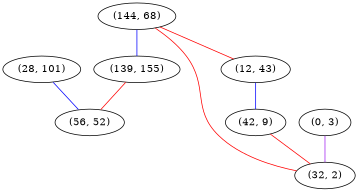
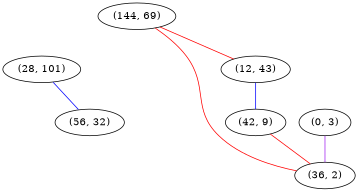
(137, 16) -> (137, 16)
(137, 69) -> none
(90, 122) -> (90, 122)
(325, 176) -> (325, 176)
